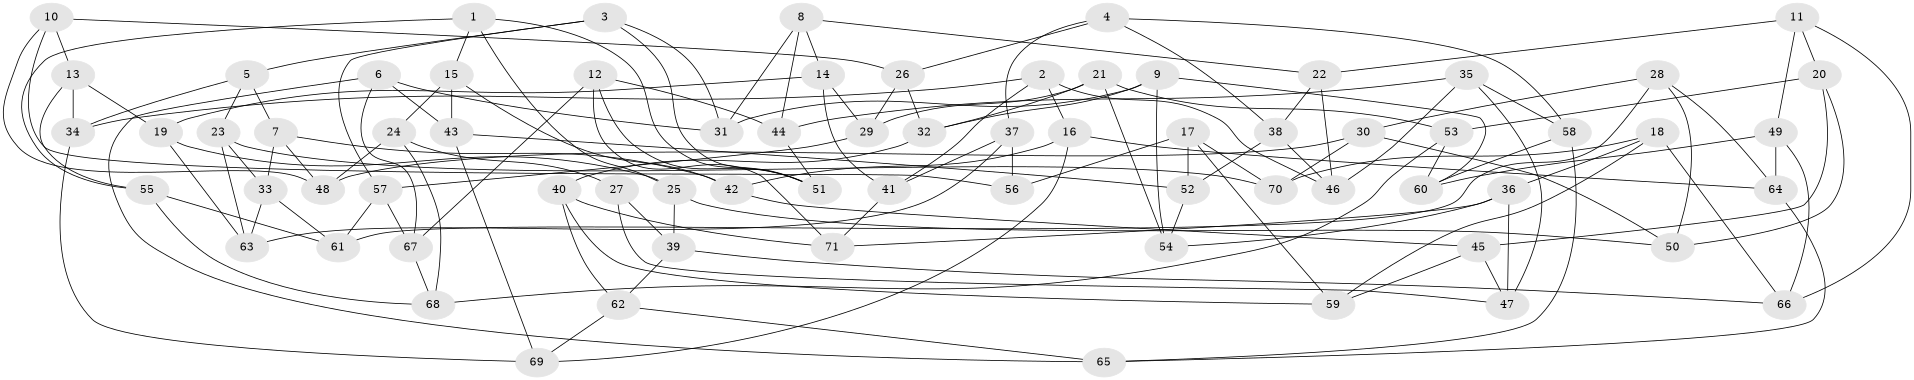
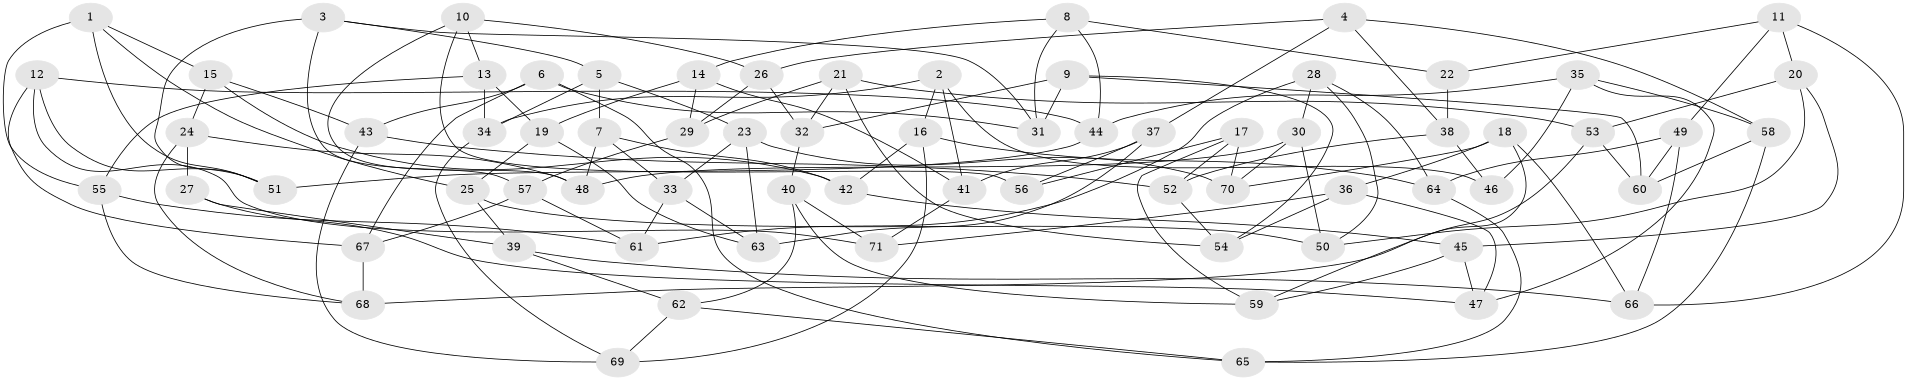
(1327, 133) -> none
